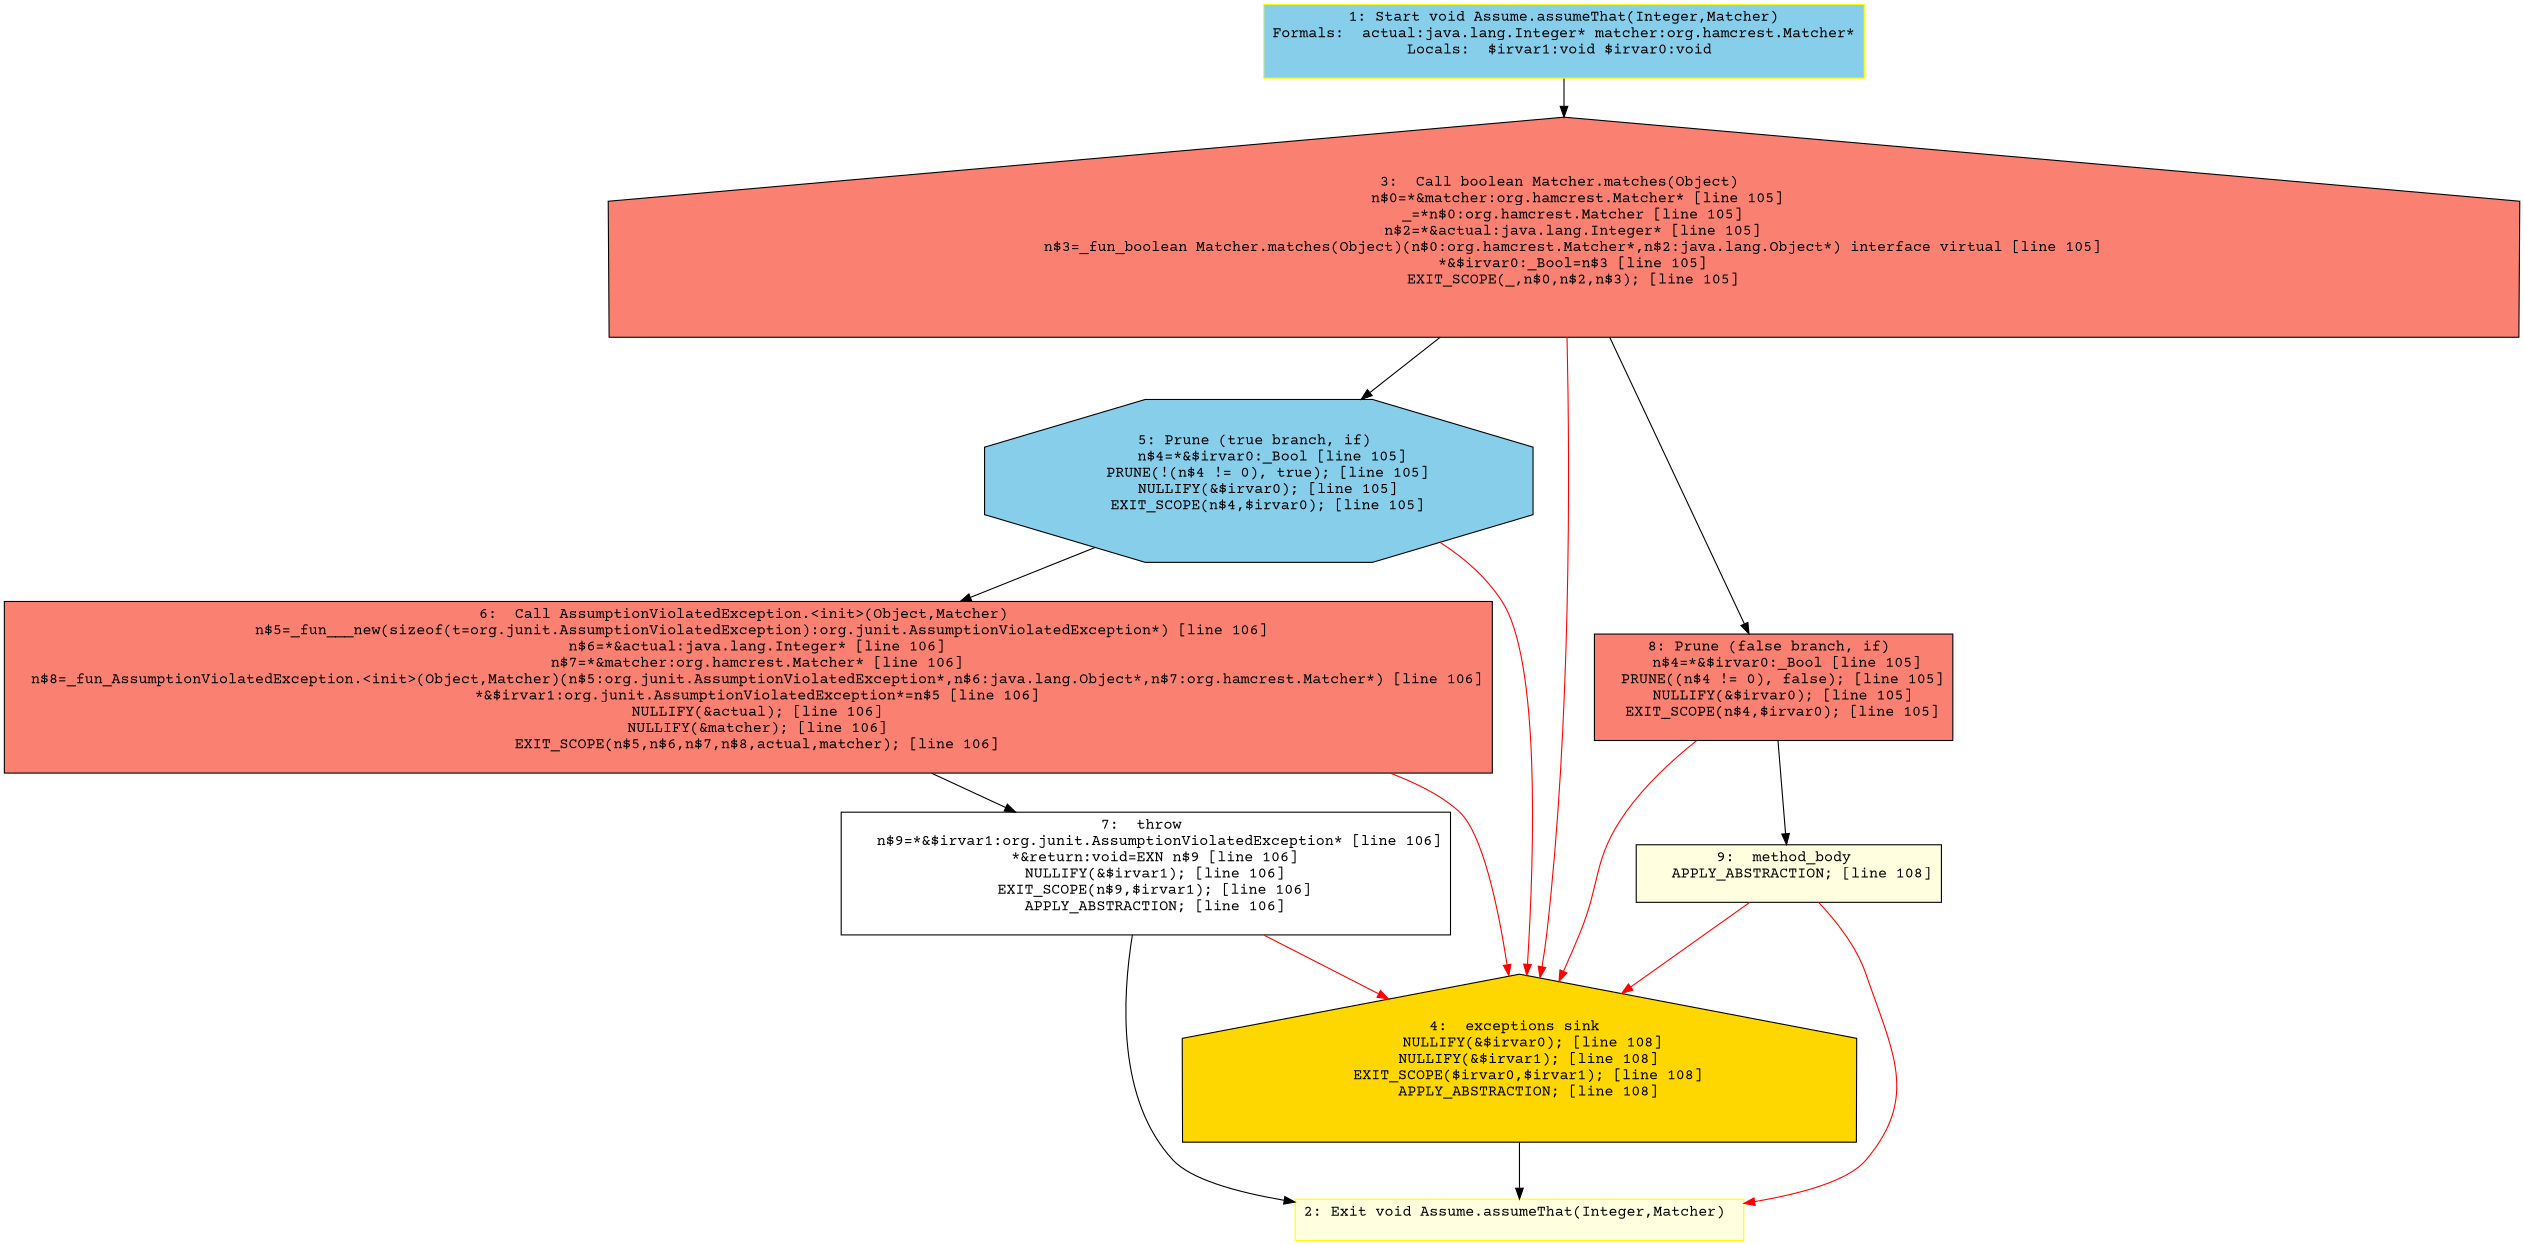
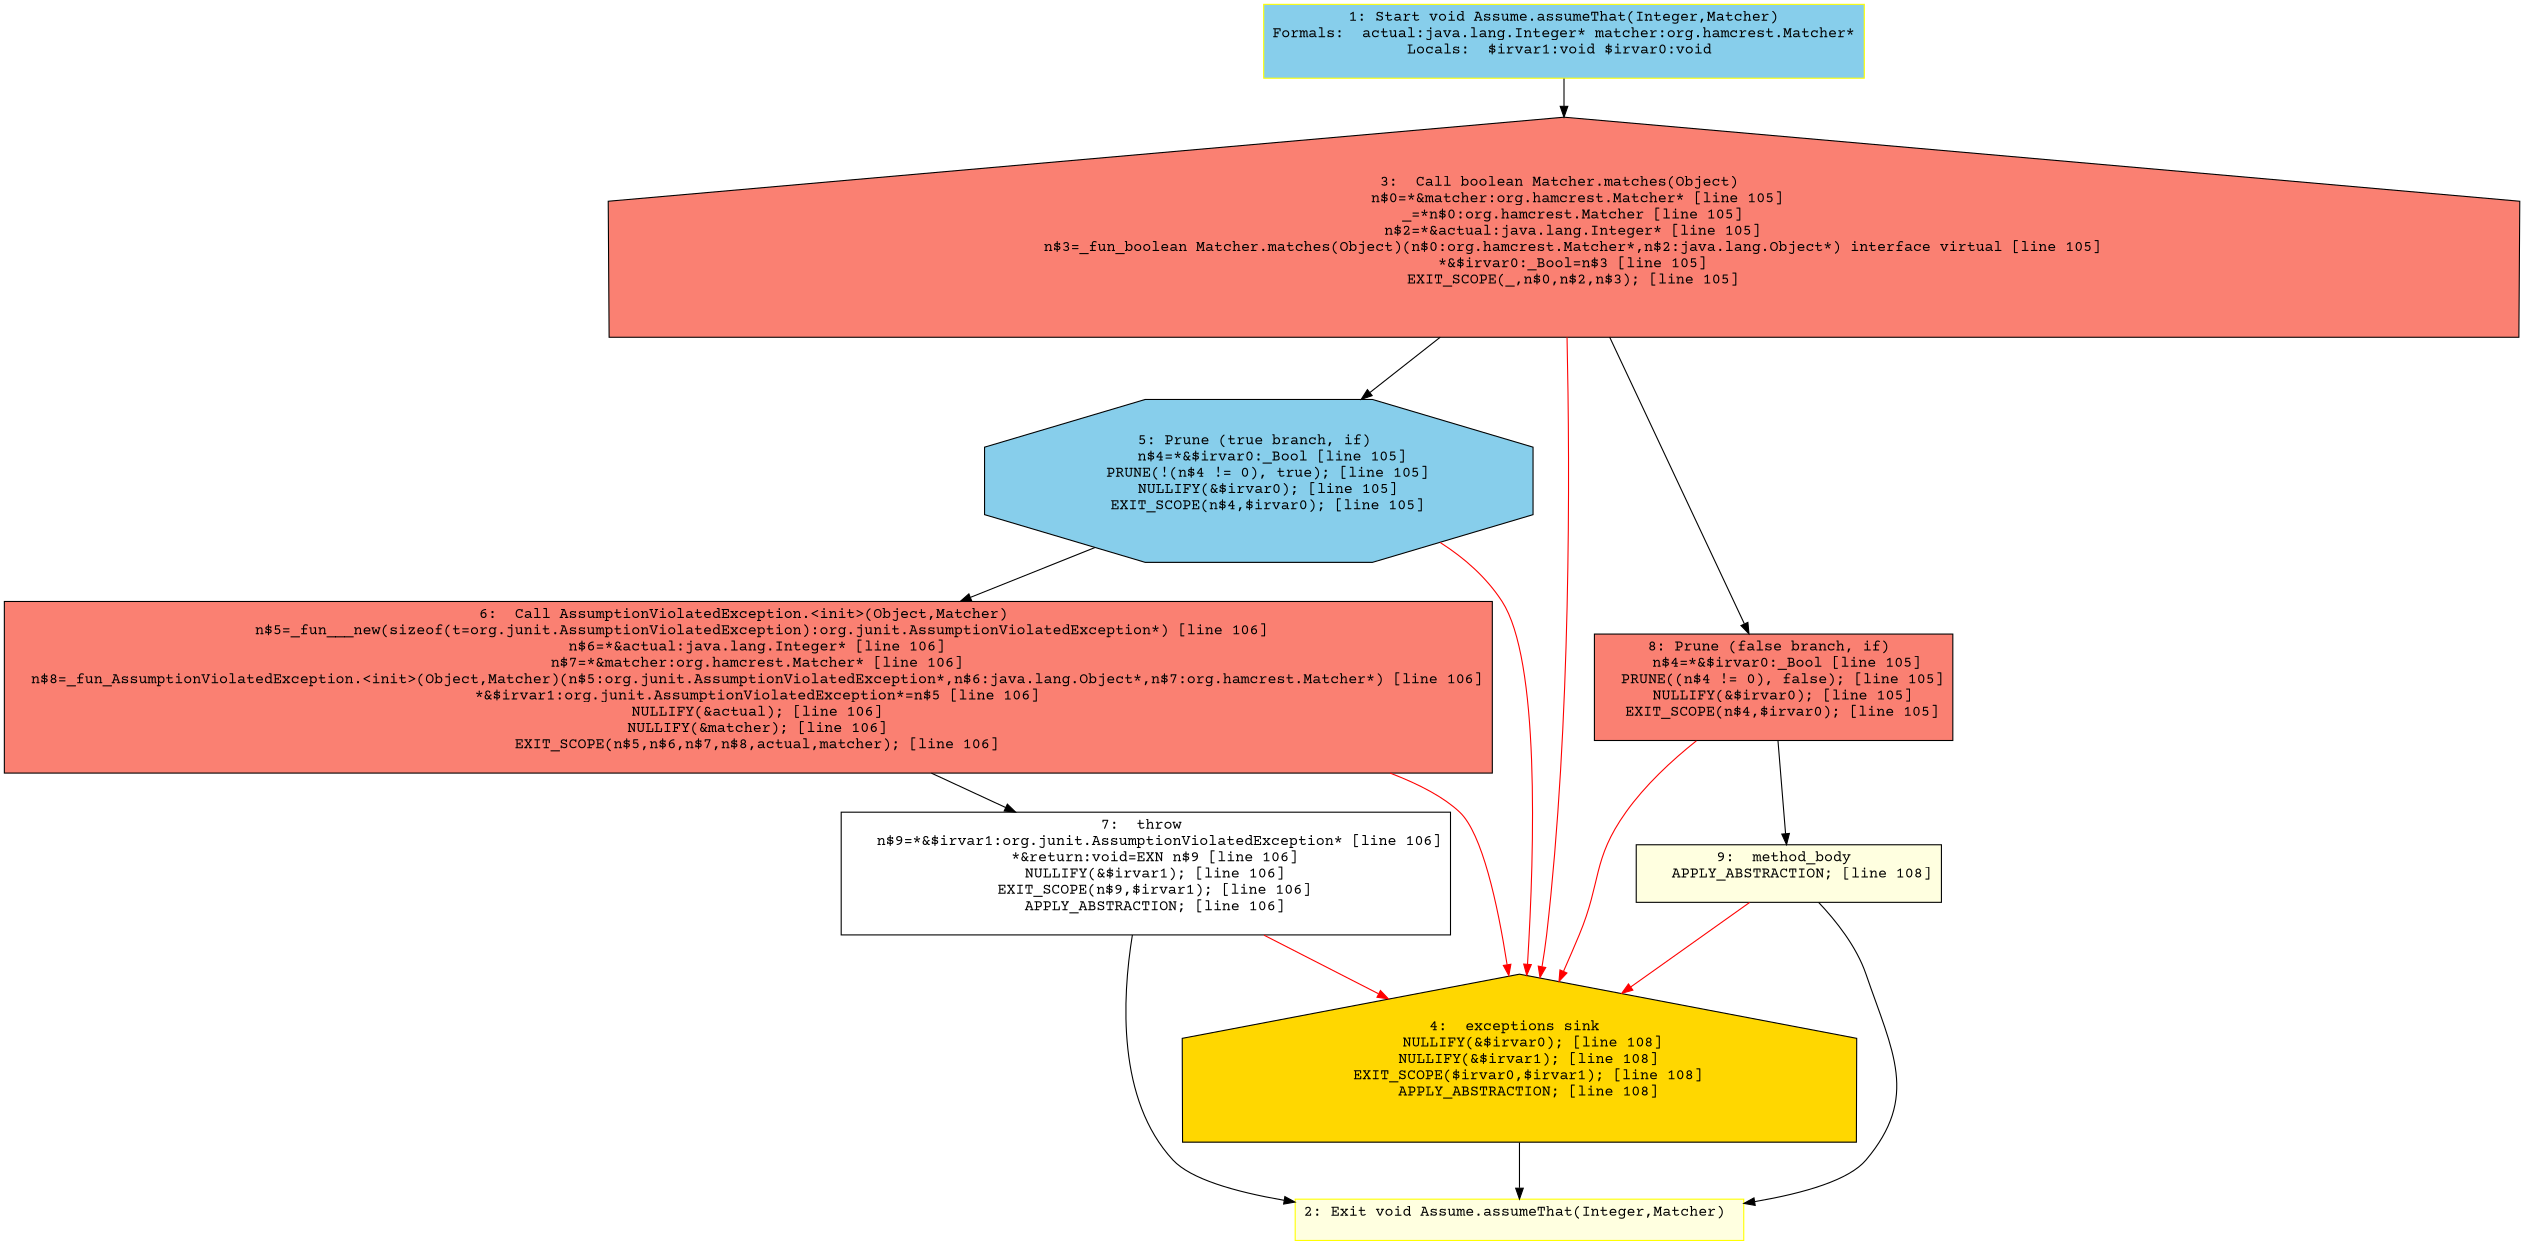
(1896, 1086) -> (1896, 1086)
